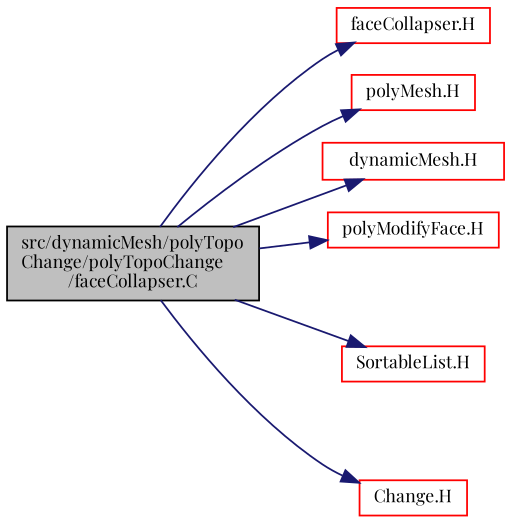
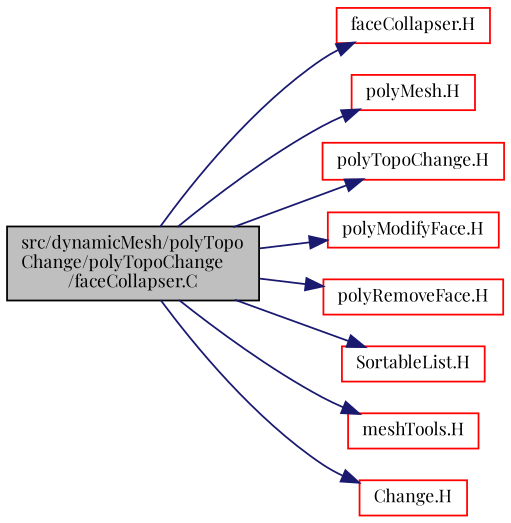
(413, 161) -> (413, 161)
none -> (413, 297)
none -> (413, 431)
